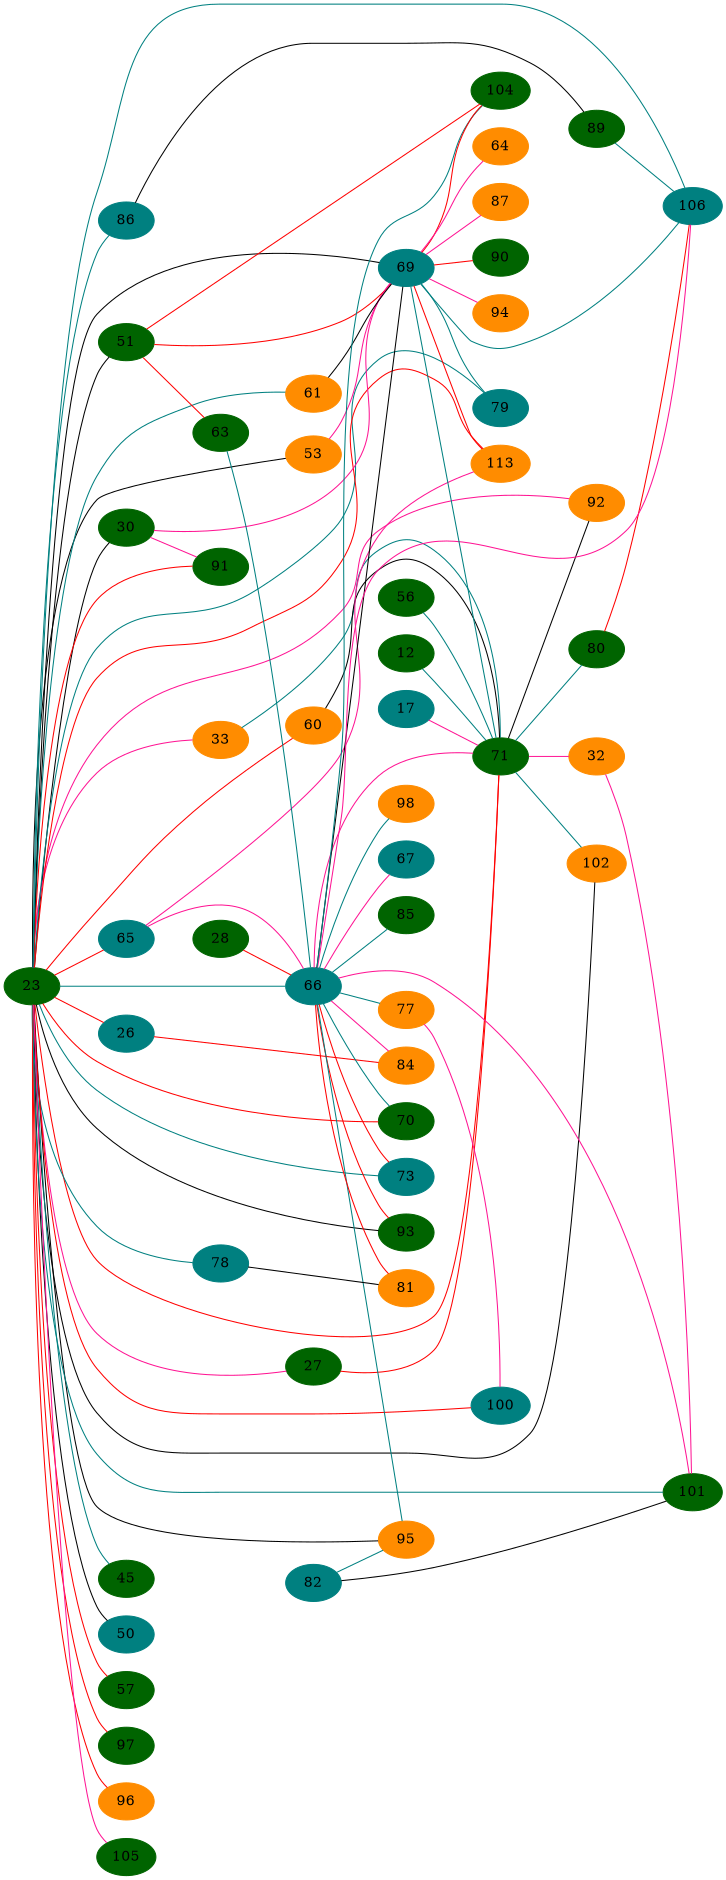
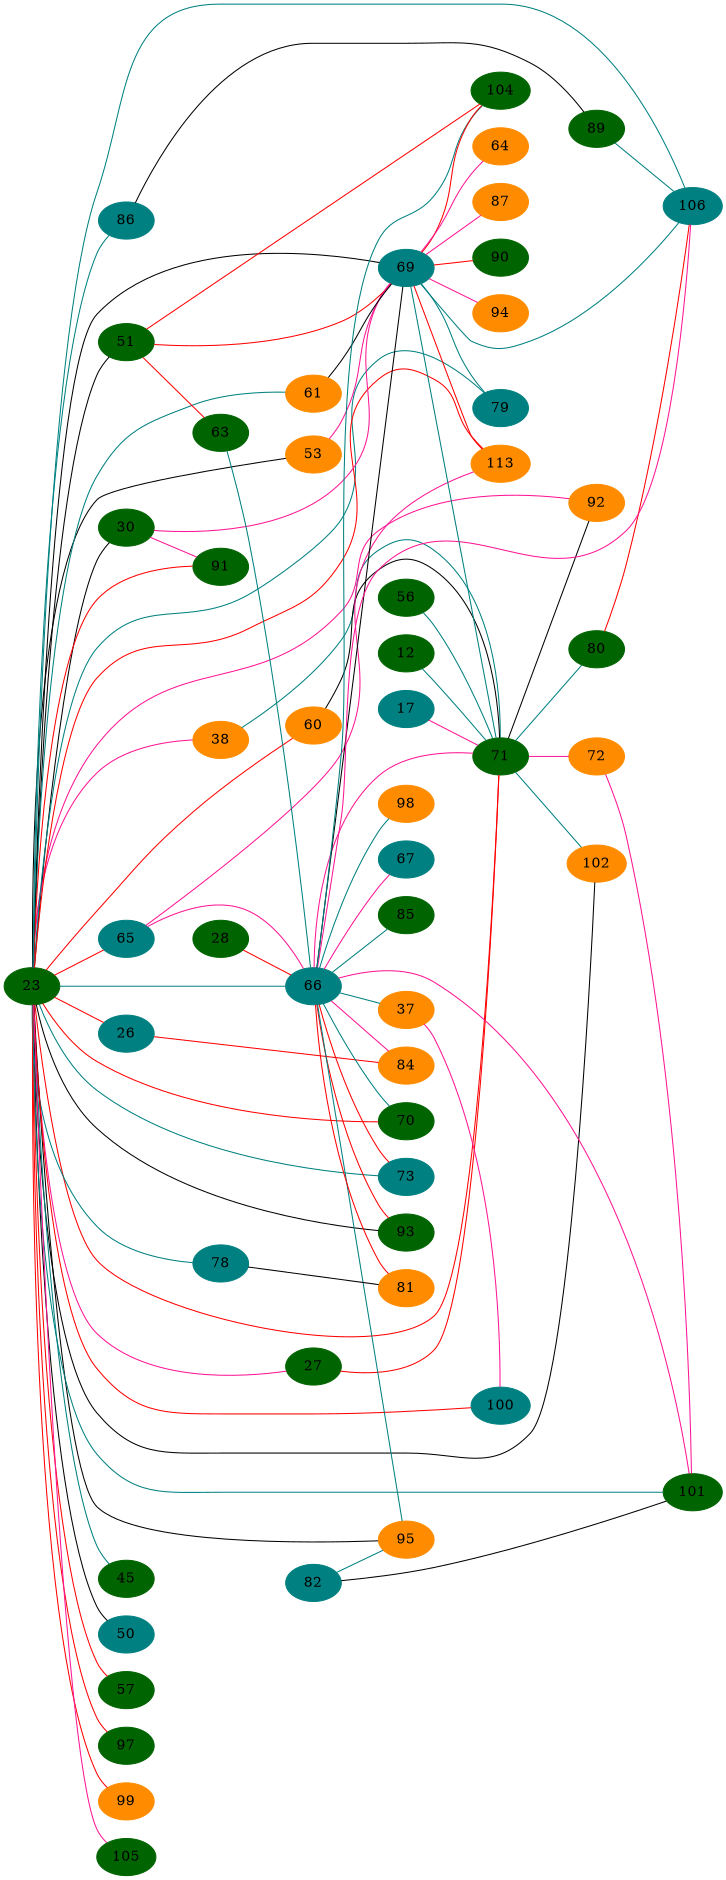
(221, 740) -> (221, 740)
(597, 756) -> (597, 756)
(406, 1010) -> (406, 1010)
(126, 1801) -> (126, 1801)
